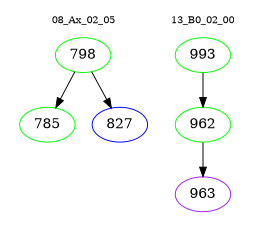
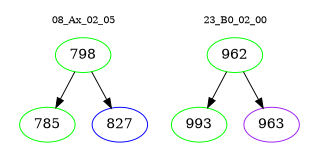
(203, 21) -> (235, 21)
(203, 85) -> (219, 85)
